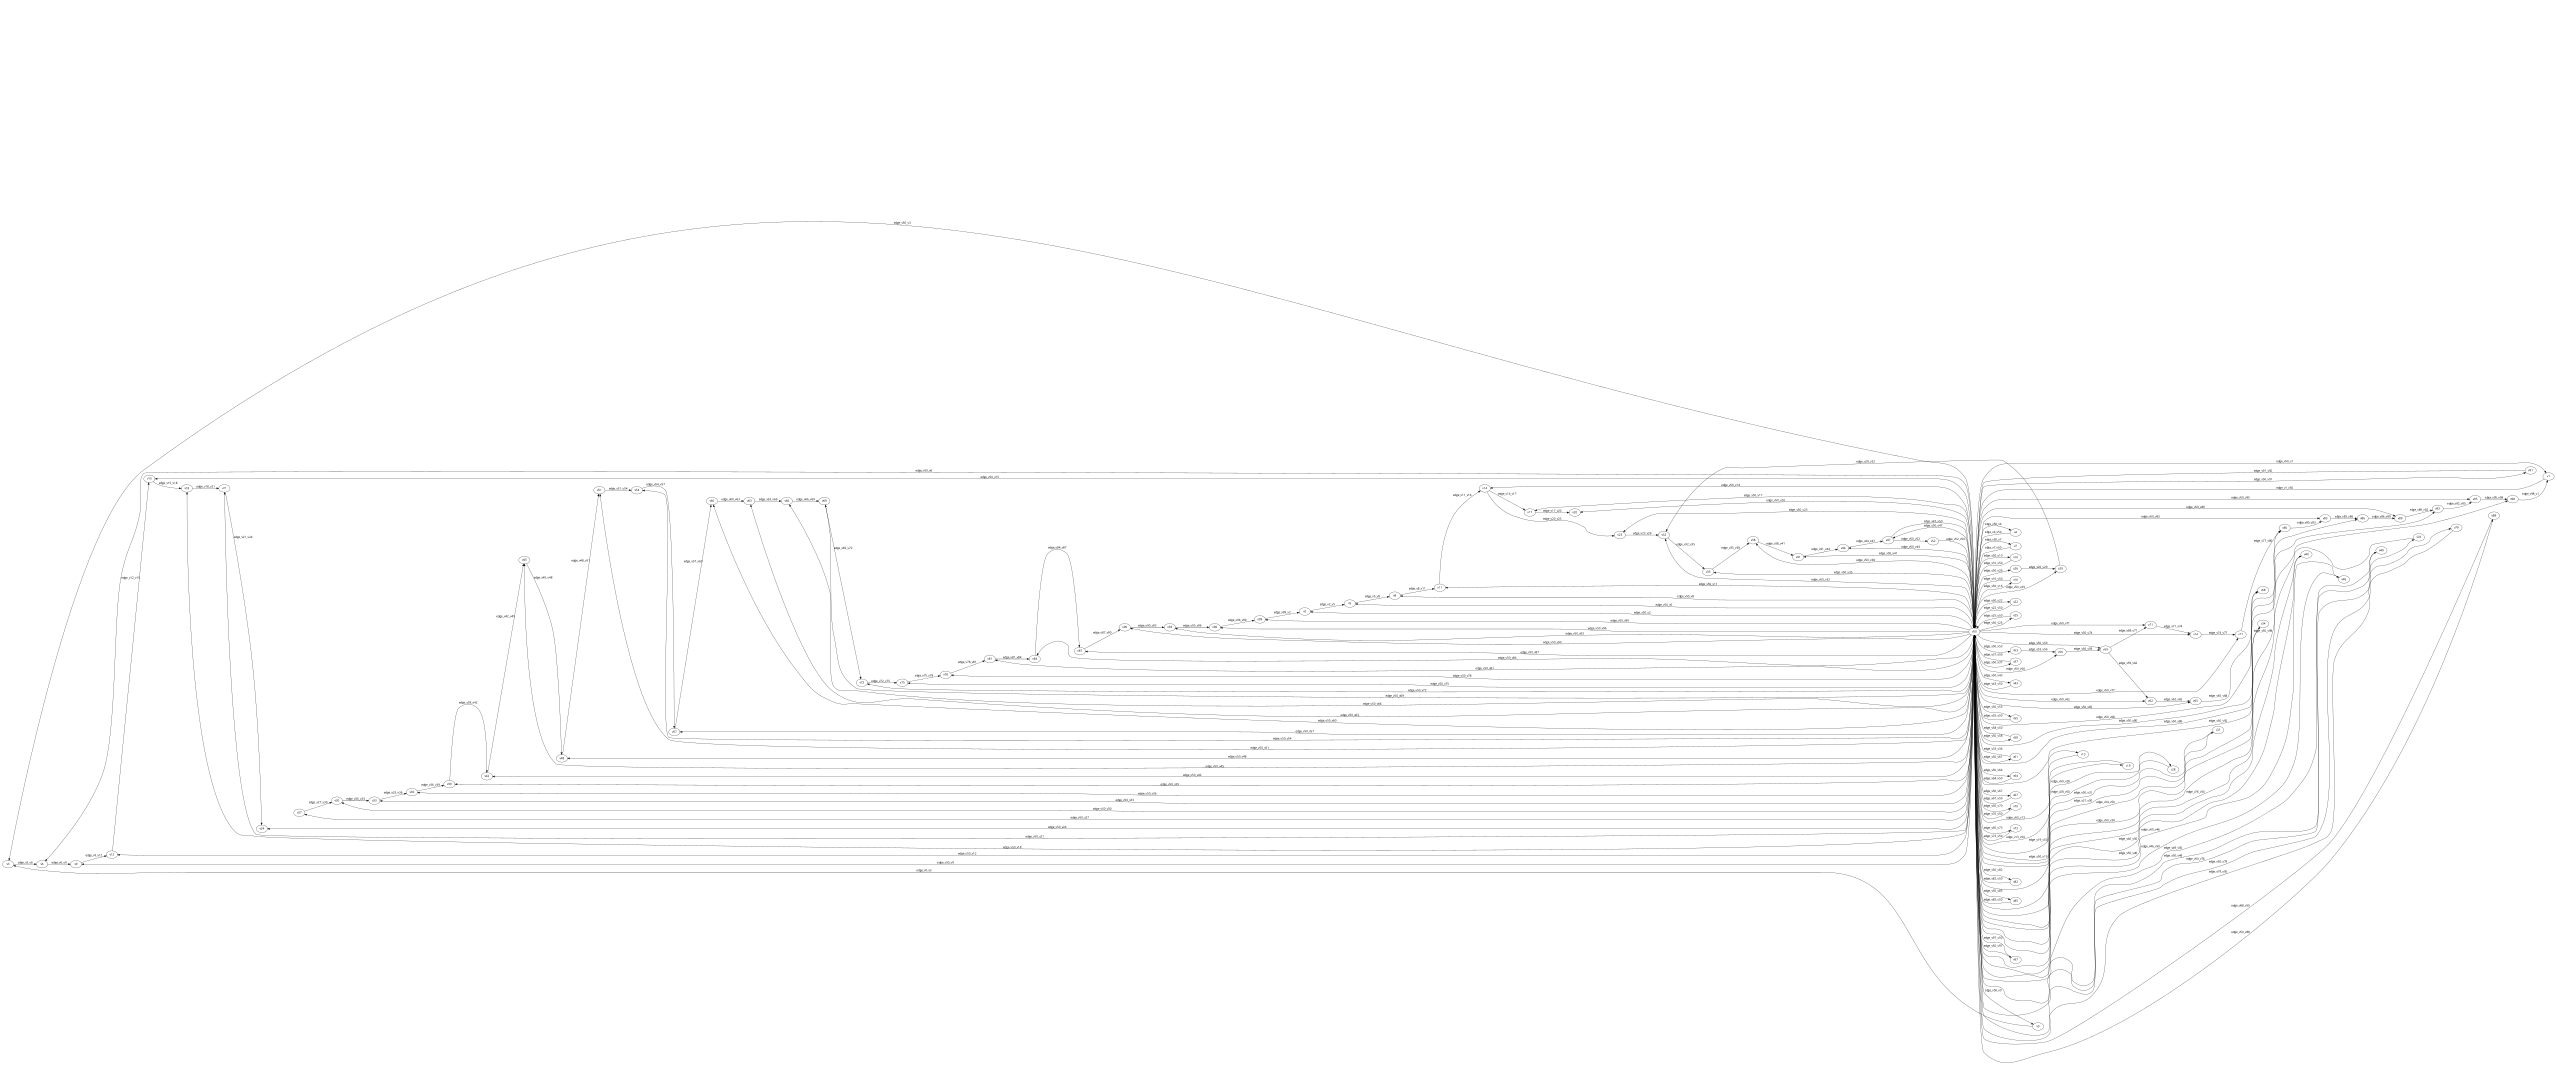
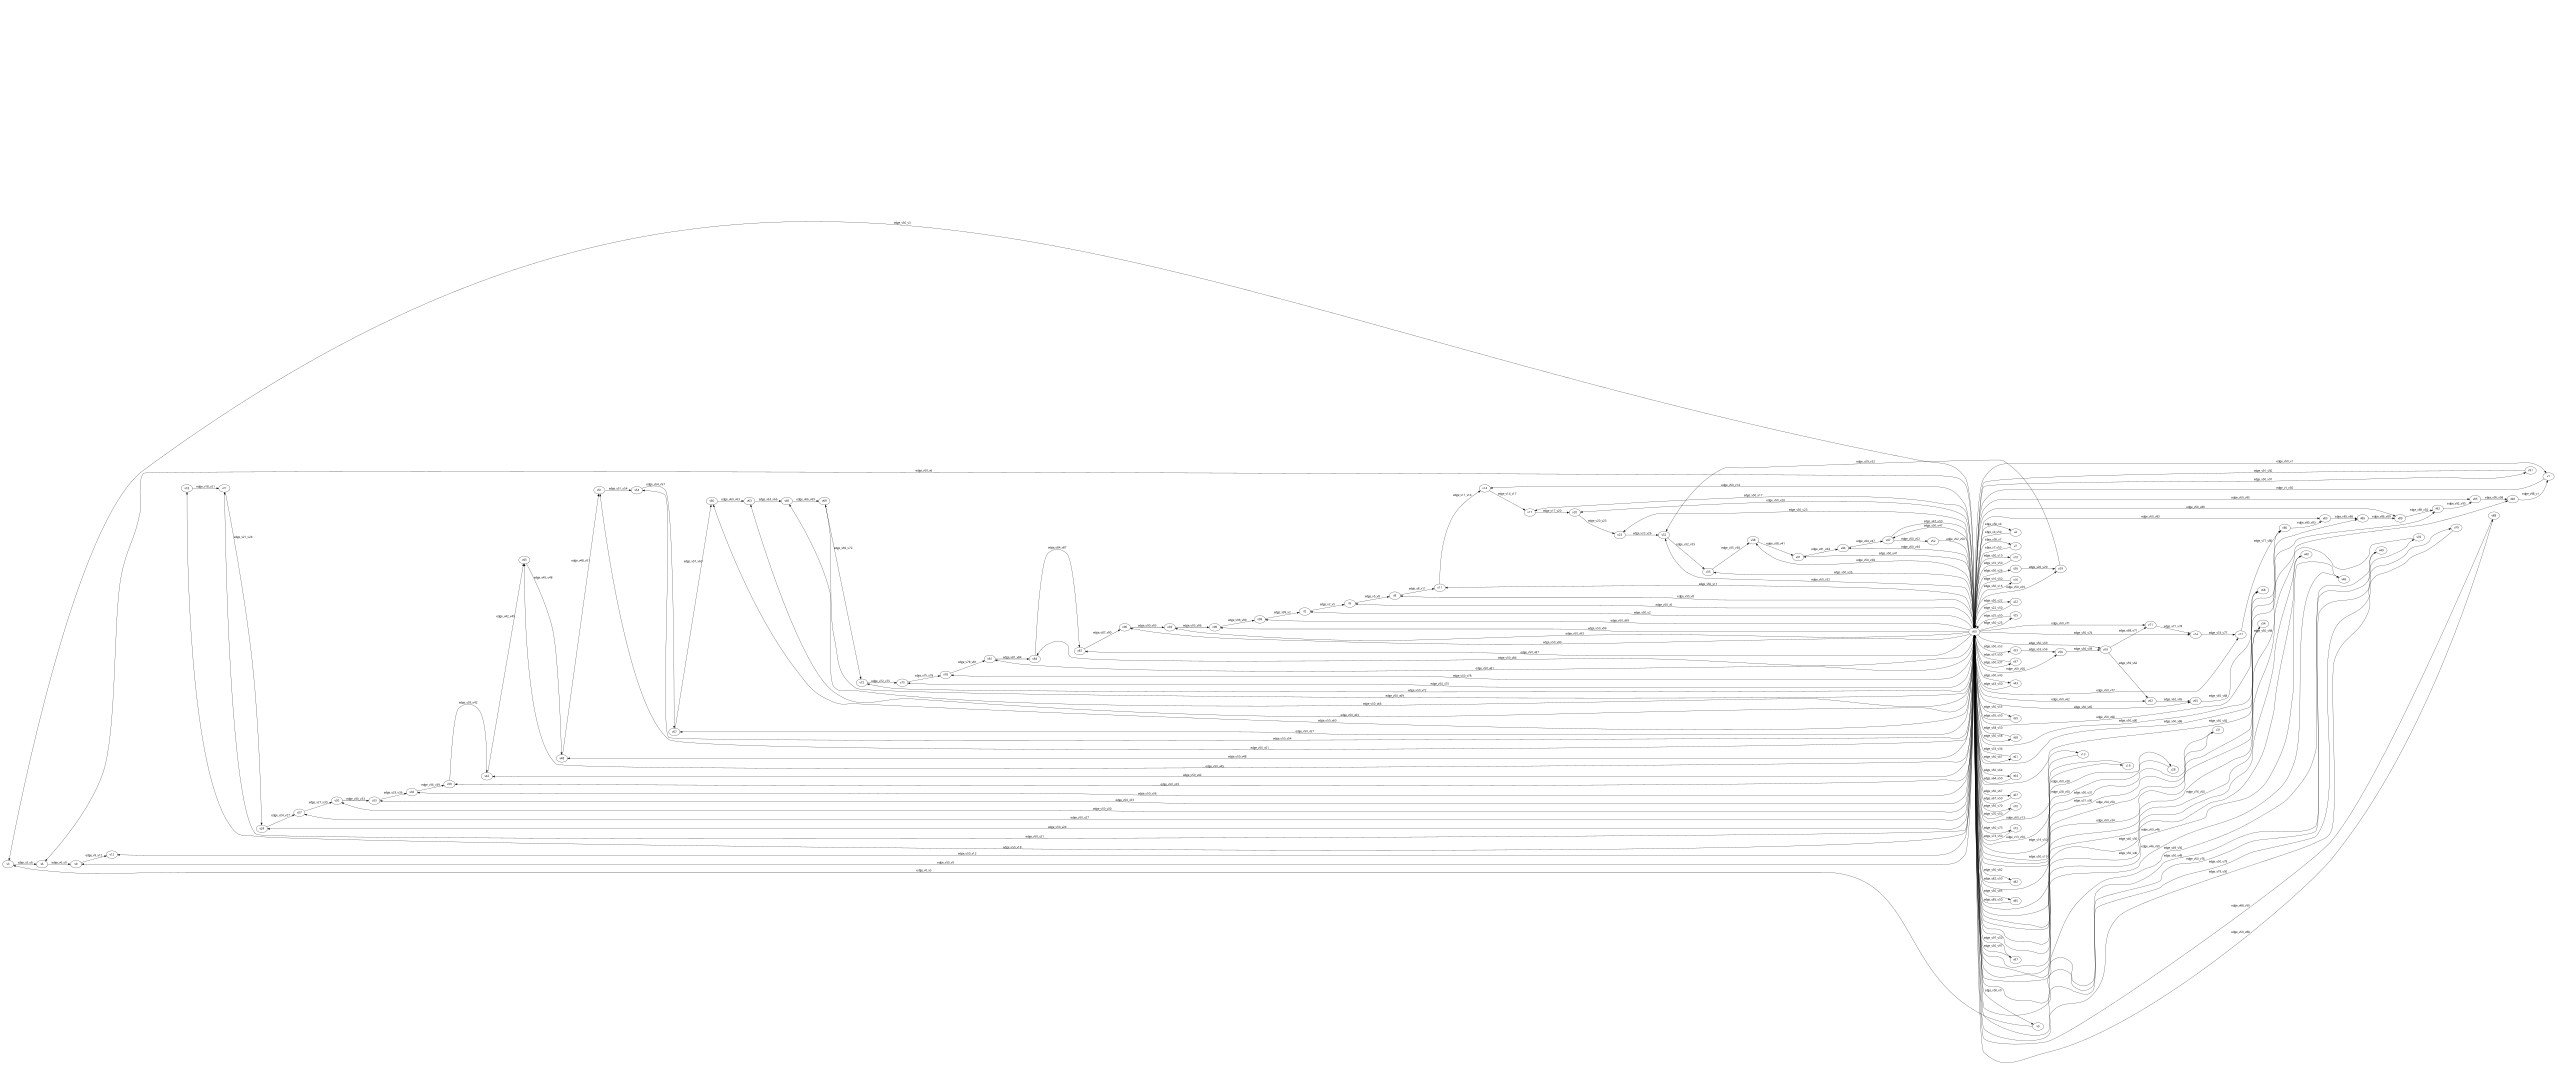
(149, 479) -> none
(1546, 521) -> (1595, 526)
none -> (280, 821)
